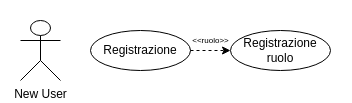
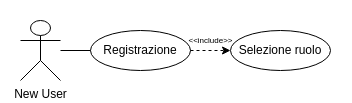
(211, 41) -> (211, 41)
none -> (76, 51)
(281, 51) -> (281, 51)
